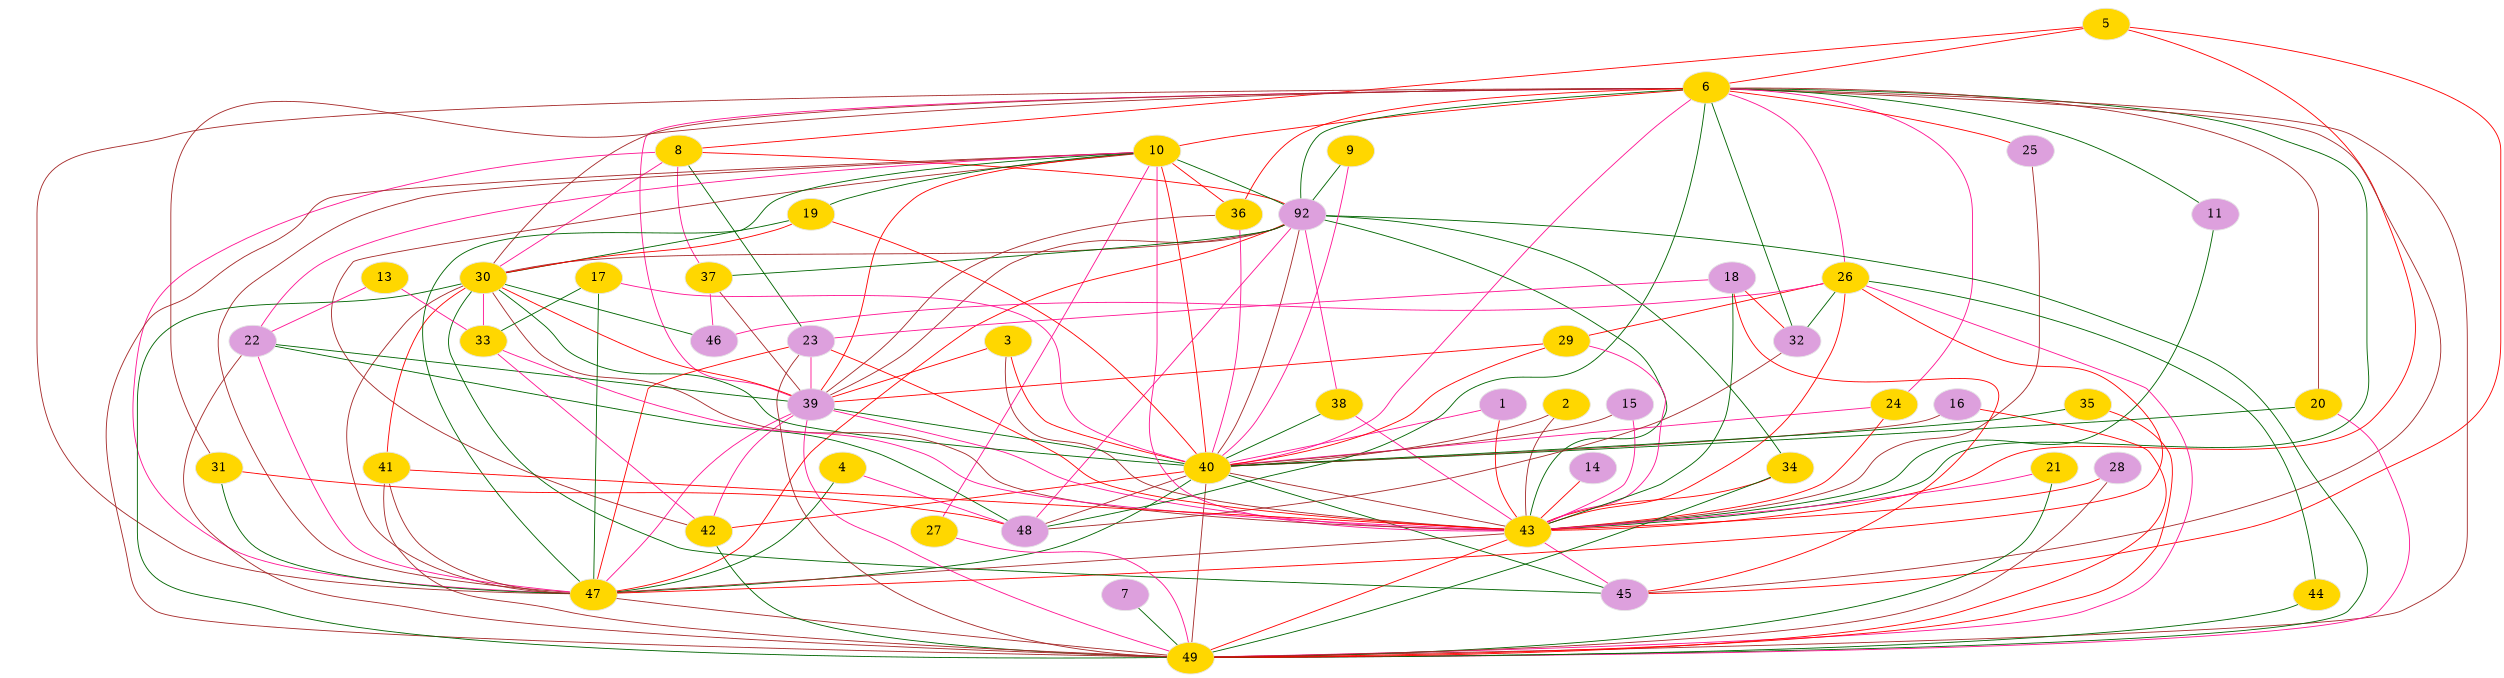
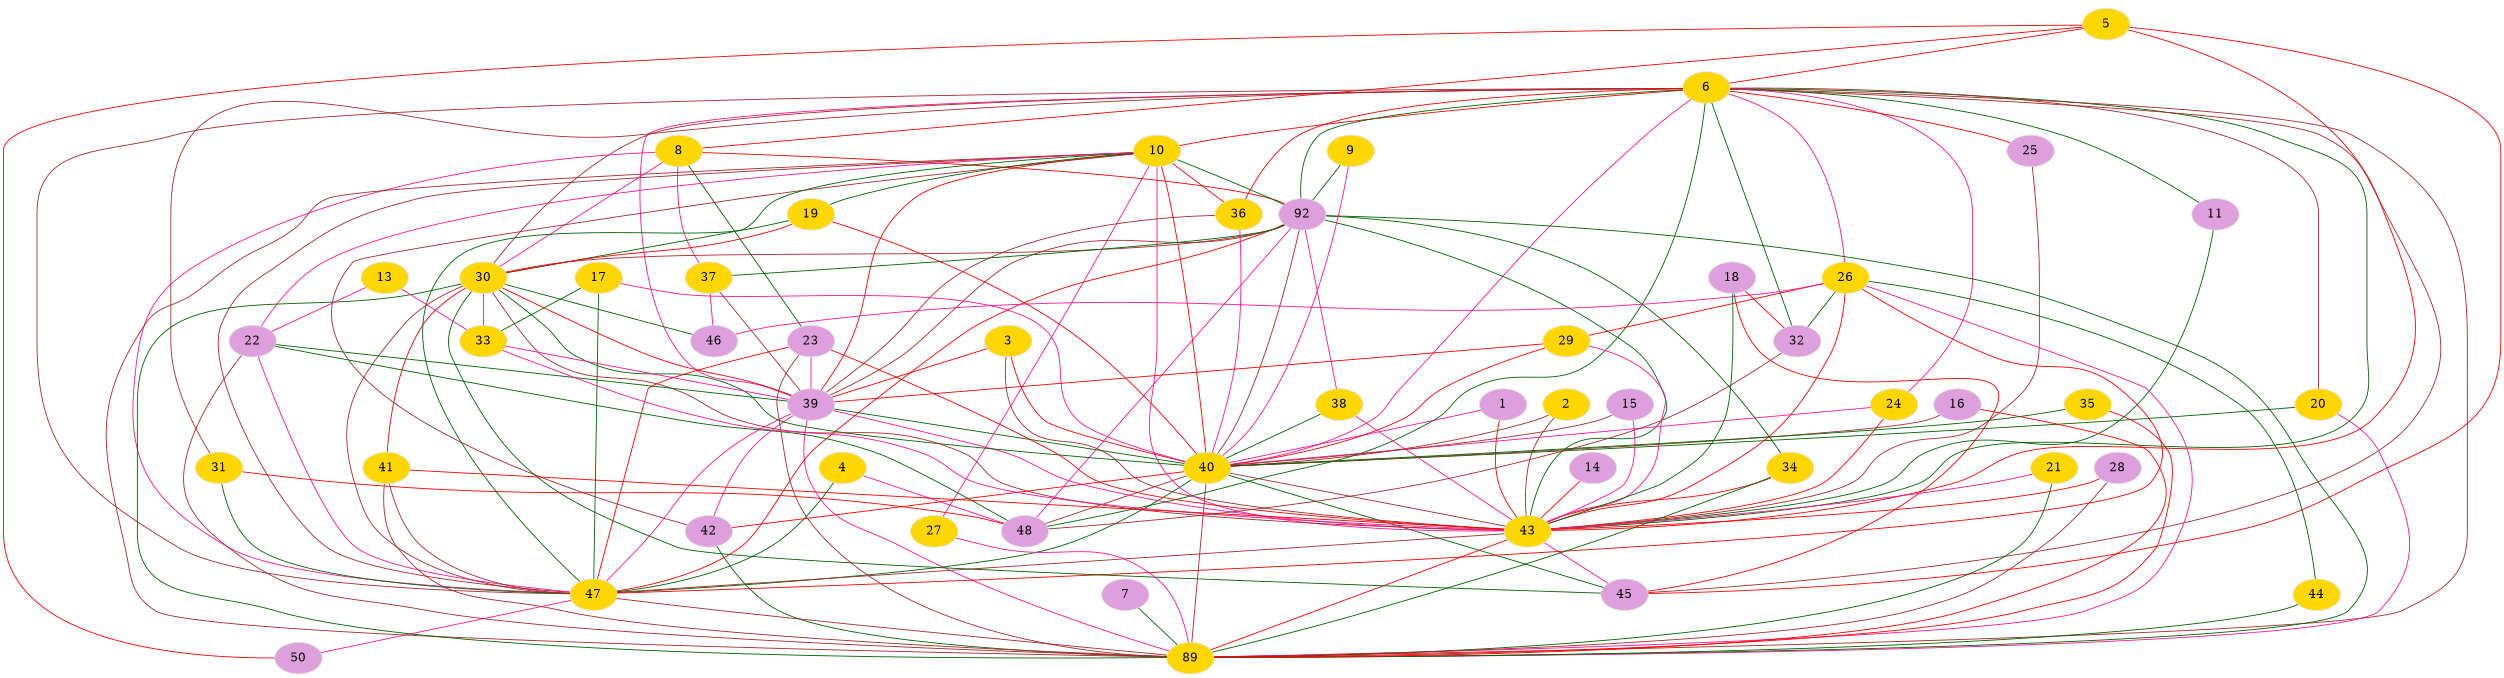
(1337, 301) -> none
(586, 428) -> (689, 381)
(709, 531) -> (709, 531)
none -> (299, 658)
(1191, 658) -> (1191, 658)
